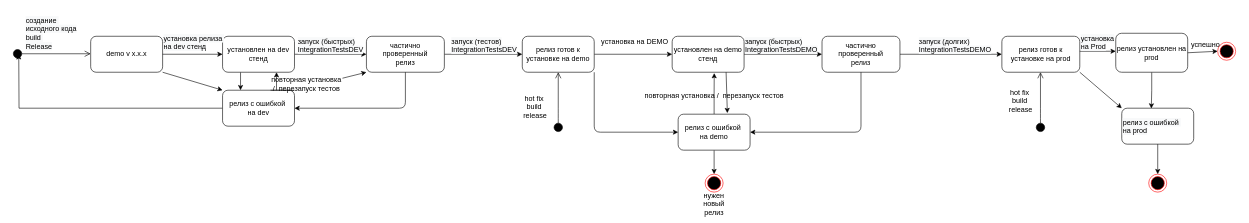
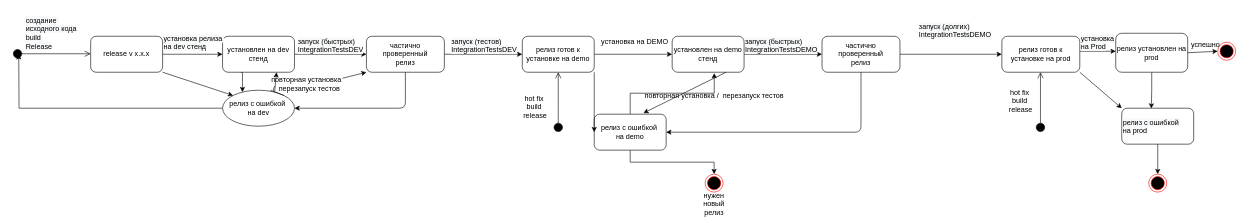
(954, 42) -> (954, 27)
(126, 54) -> (126, 54)
(258, 108) -> (258, 108)
(714, 132) -> (630, 132)
